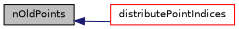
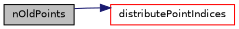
(98, 22) -> (87, 8)
